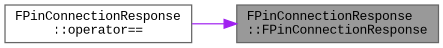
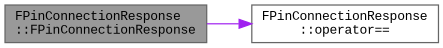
(208, 24) -> (223, 24)
